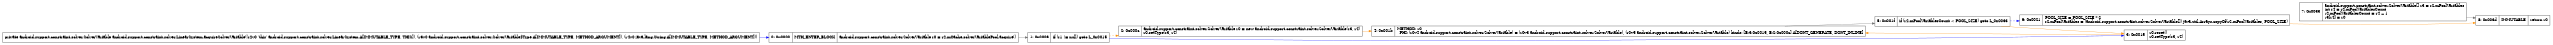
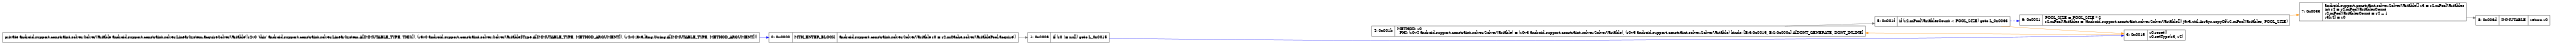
(2381, 25) -> (2293, 15)
(1240, 31) -> none
(1080, 37) -> (1080, 37)
